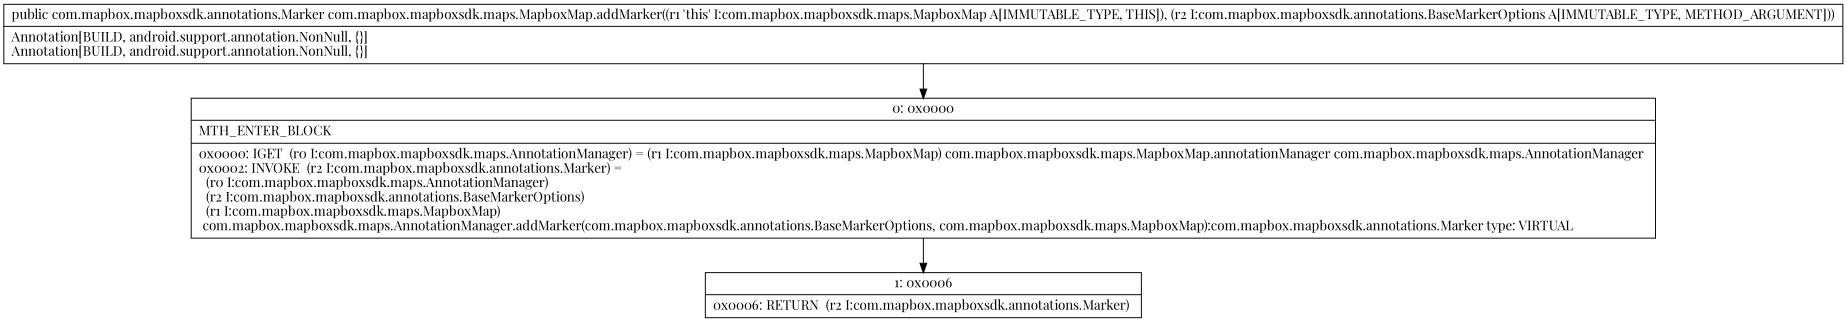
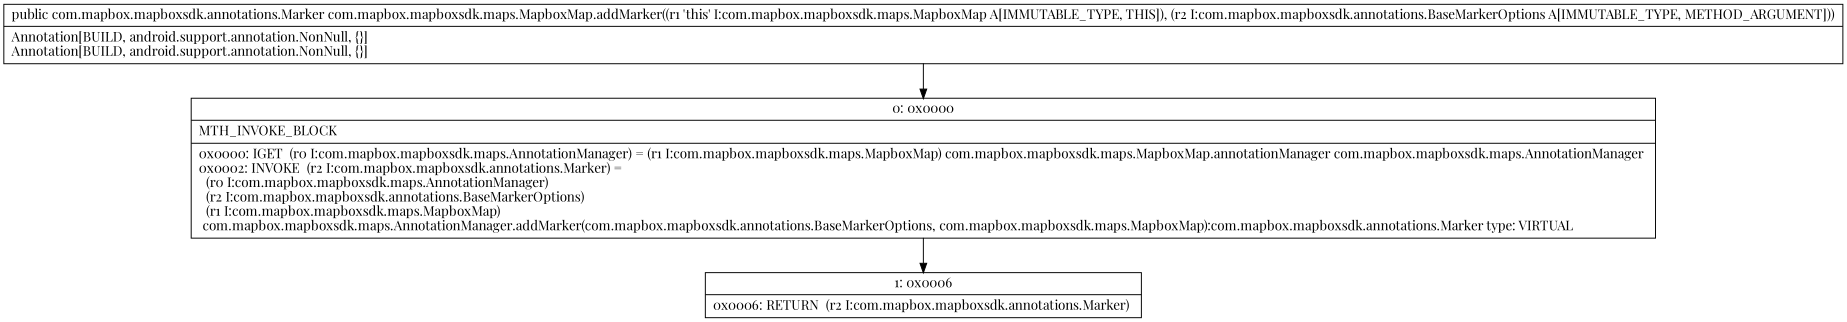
(265, 131) -> (268, 131)
